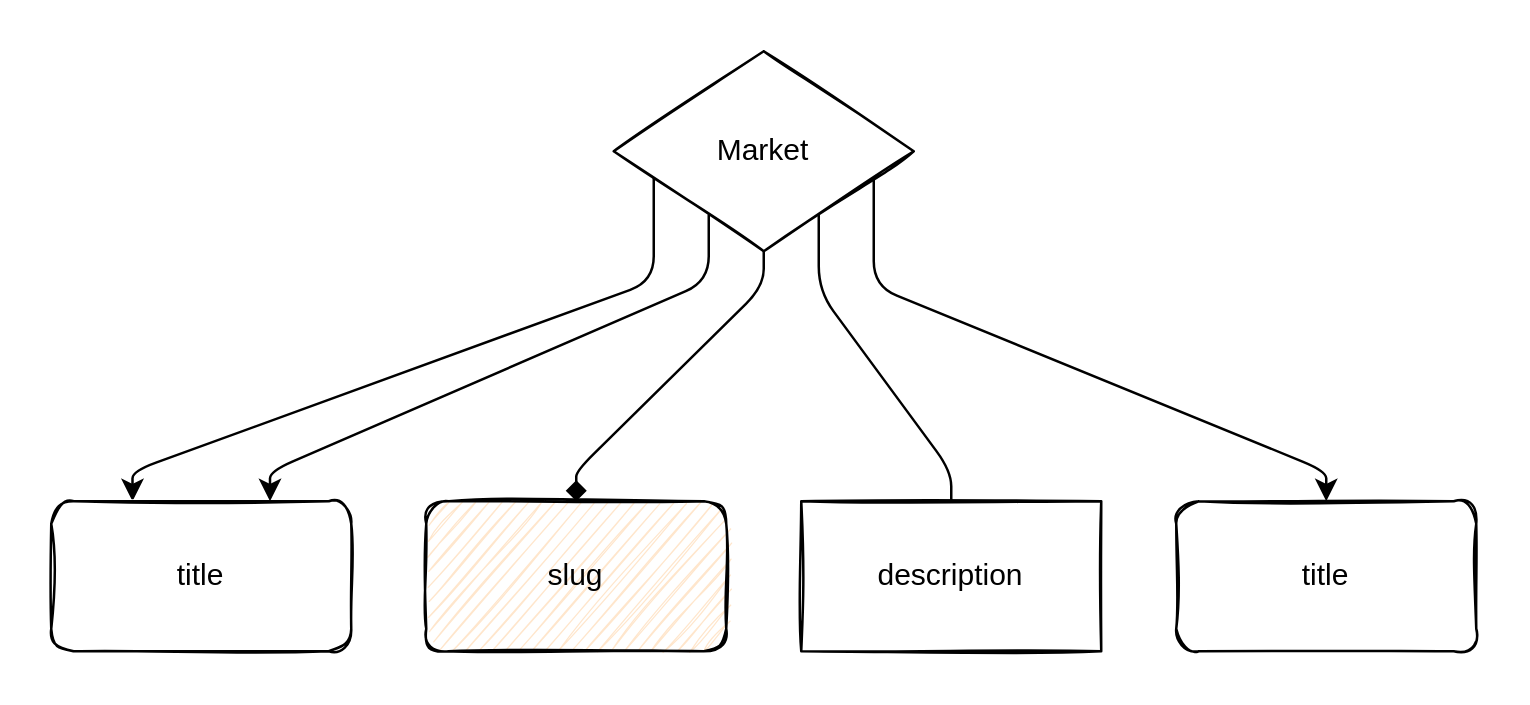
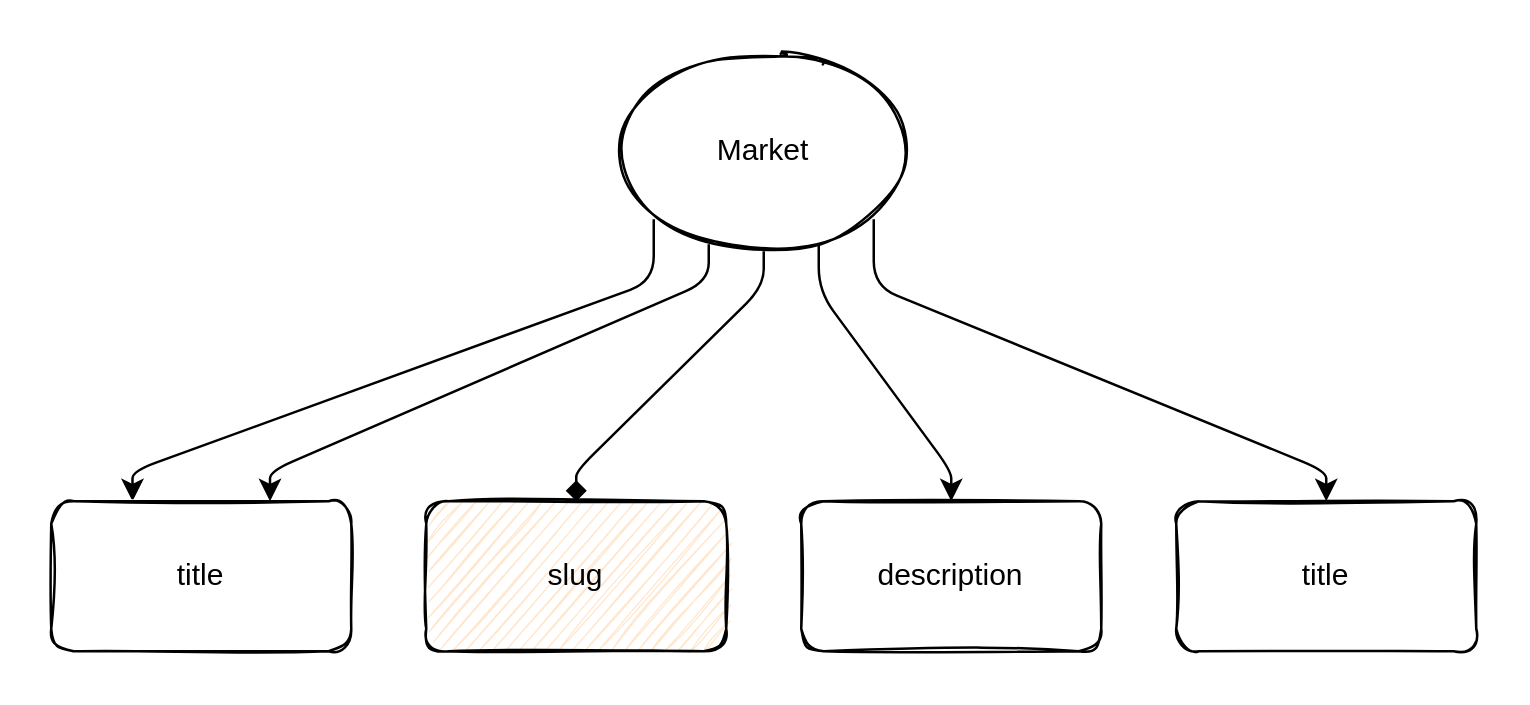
(764, 151) -> (764, 151)
(950, 479) -> (949, 472)
(951, 576) -> (951, 576)
